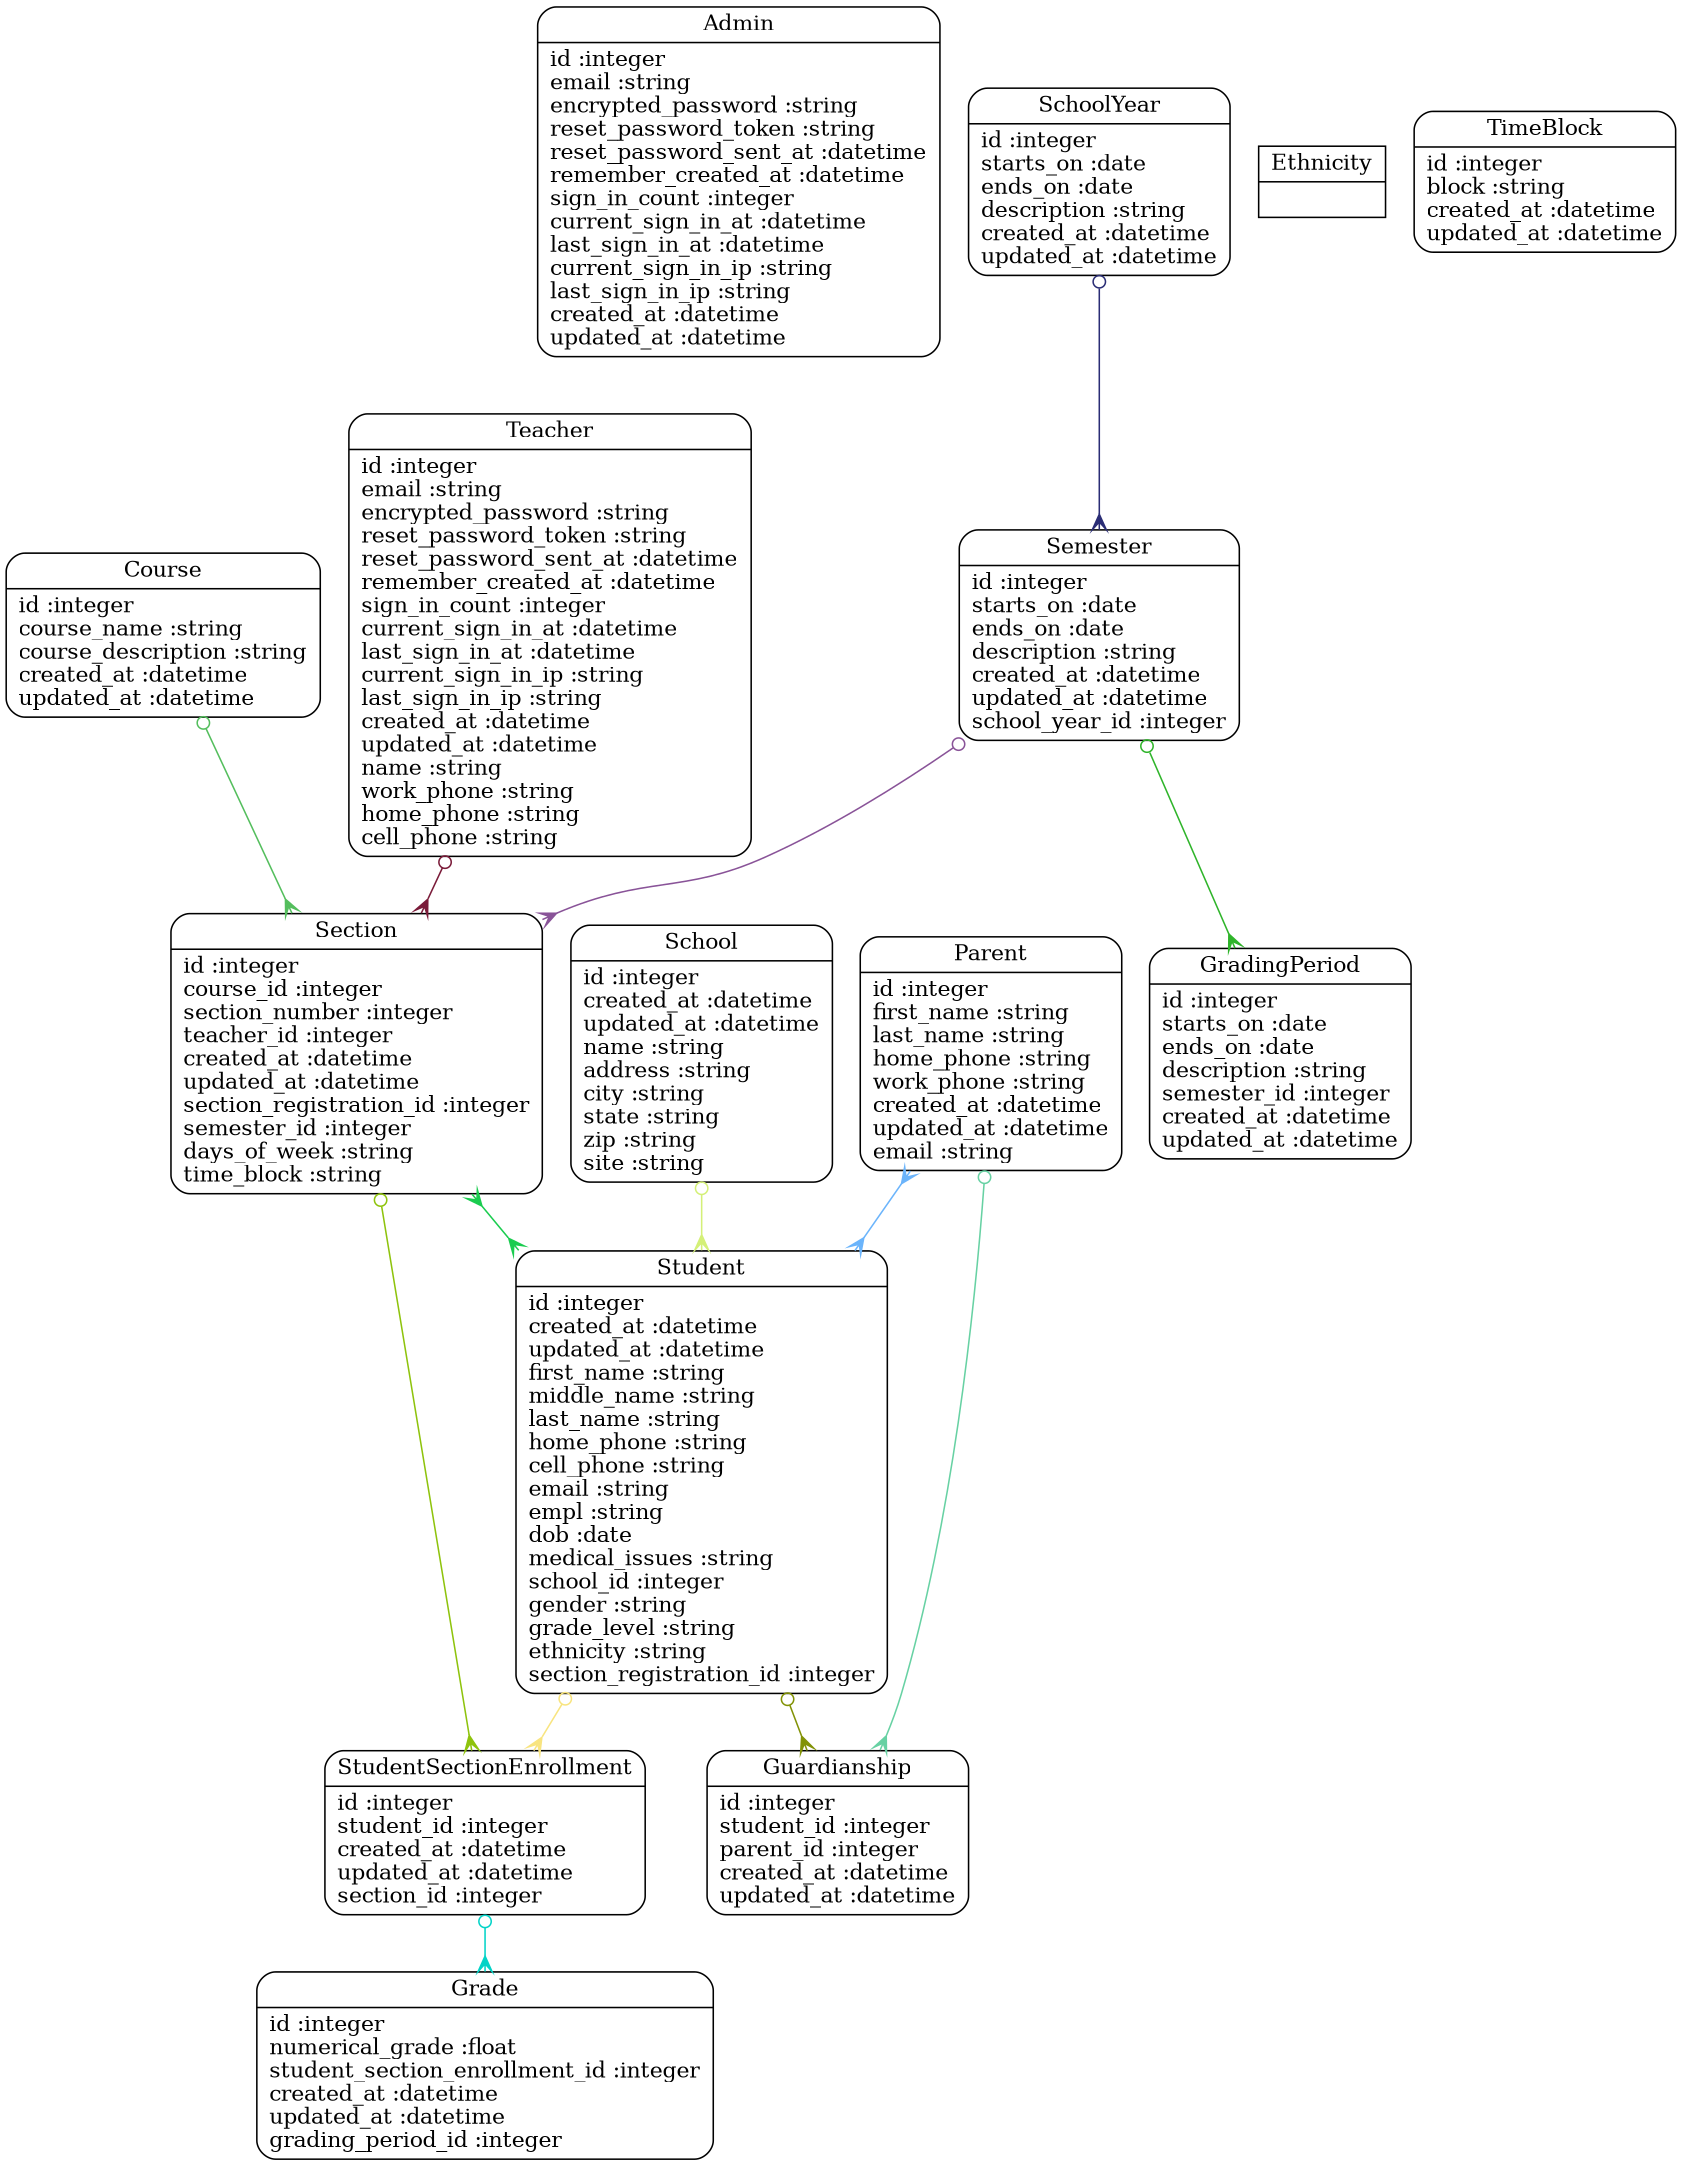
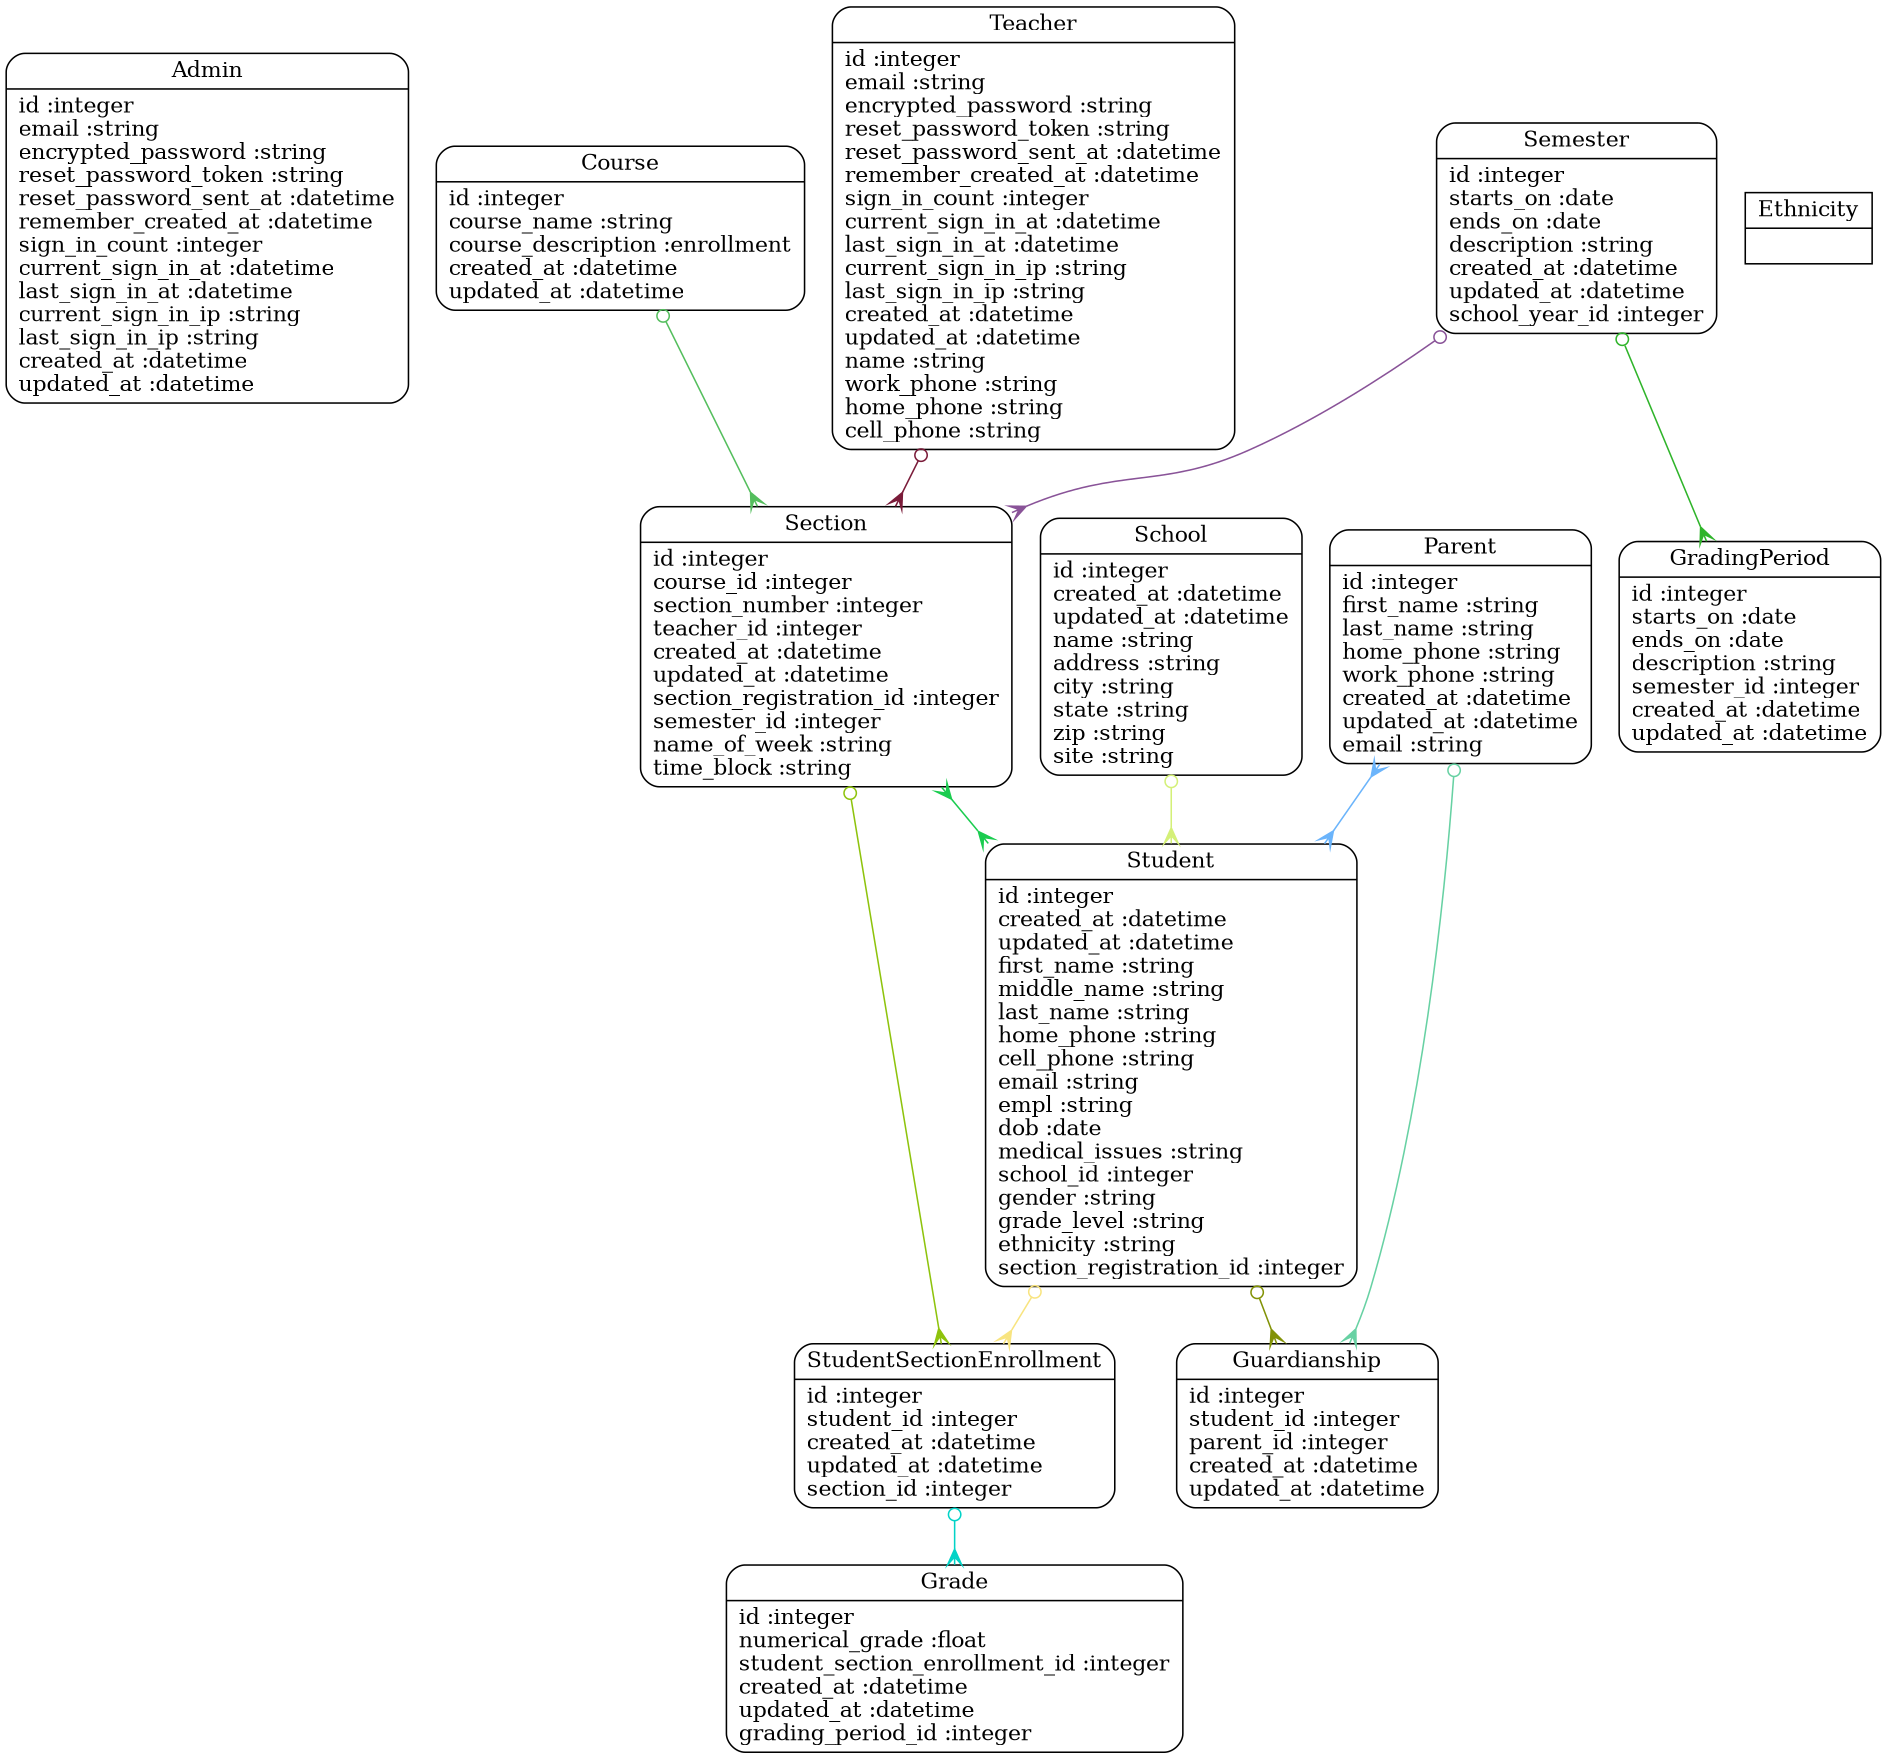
(1099, 182) -> none
(1545, 182) -> none
(163, 652) -> (620, 245)
(299, 1152) -> (773, 745)
